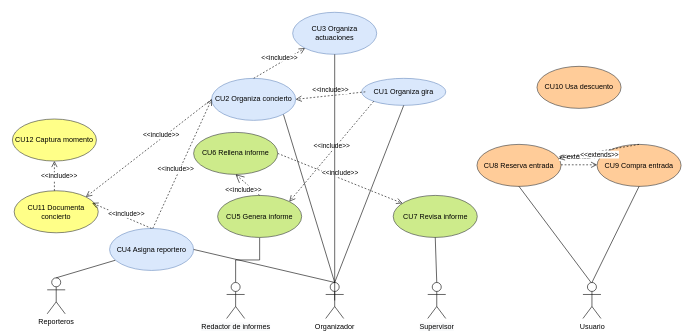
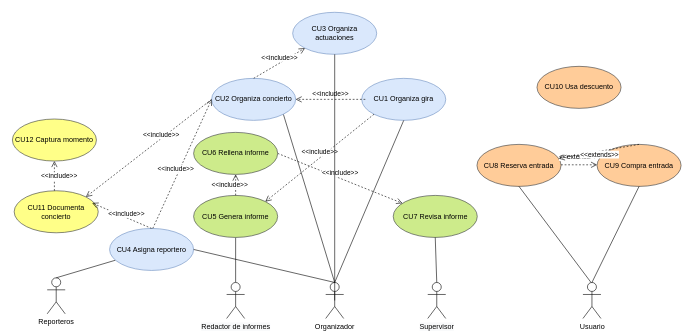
(404, 92) -> (404, 99)
(260, 216) -> (236, 216)
